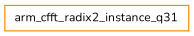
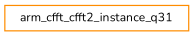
(97, 18) -> (97, 18)
